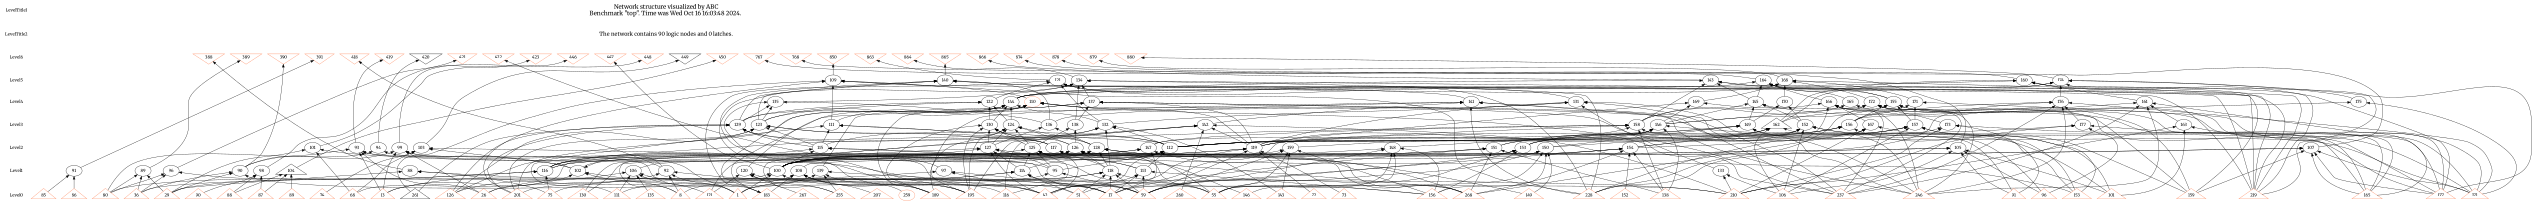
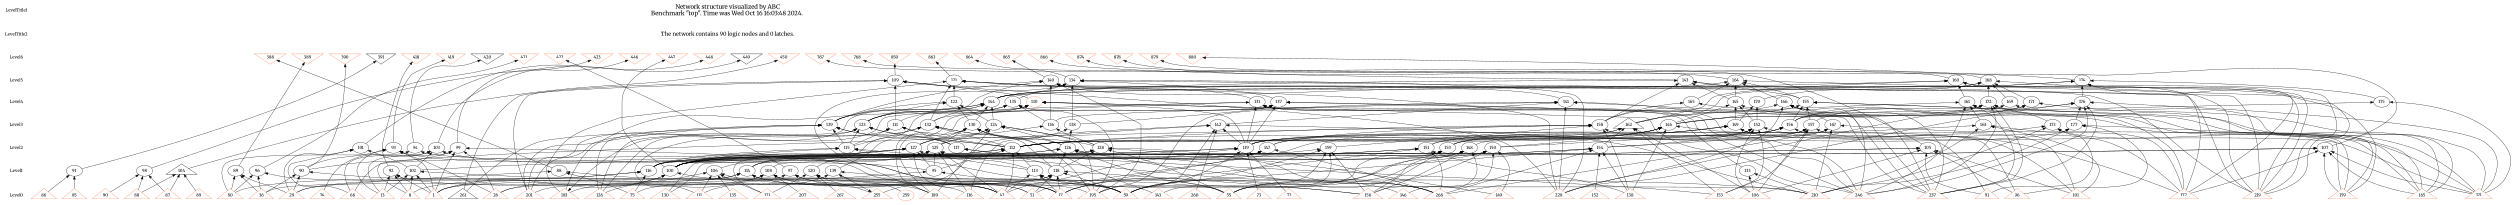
(320, 57) -> (381, 57)
(1494, 120) -> (1612, 132)
(625, 156) -> (426, 186)
(833, 187) -> (854, 182)
